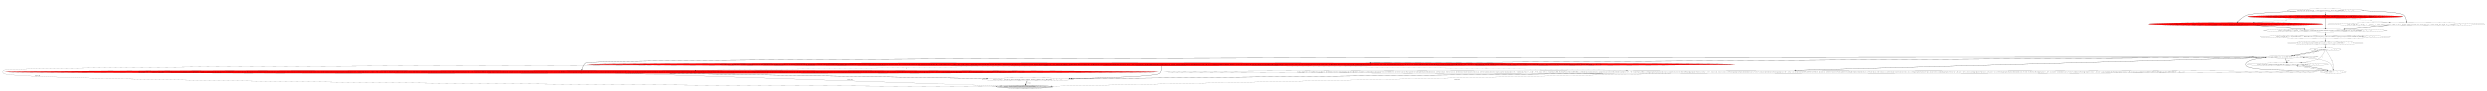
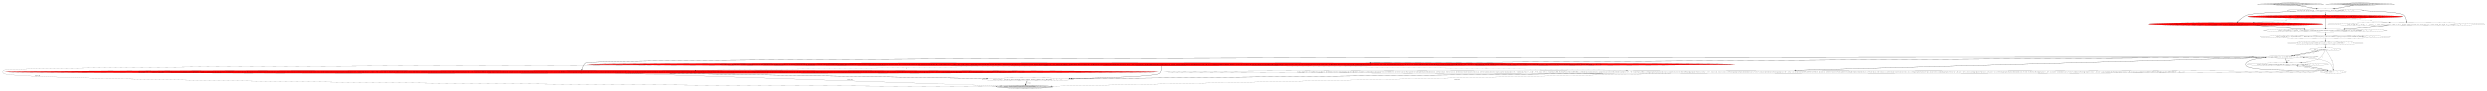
none -> (2291, 4)
none -> (2360, 4)
